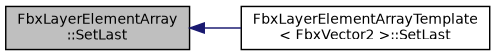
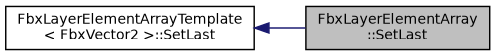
(223, 28) -> (287, 28)
